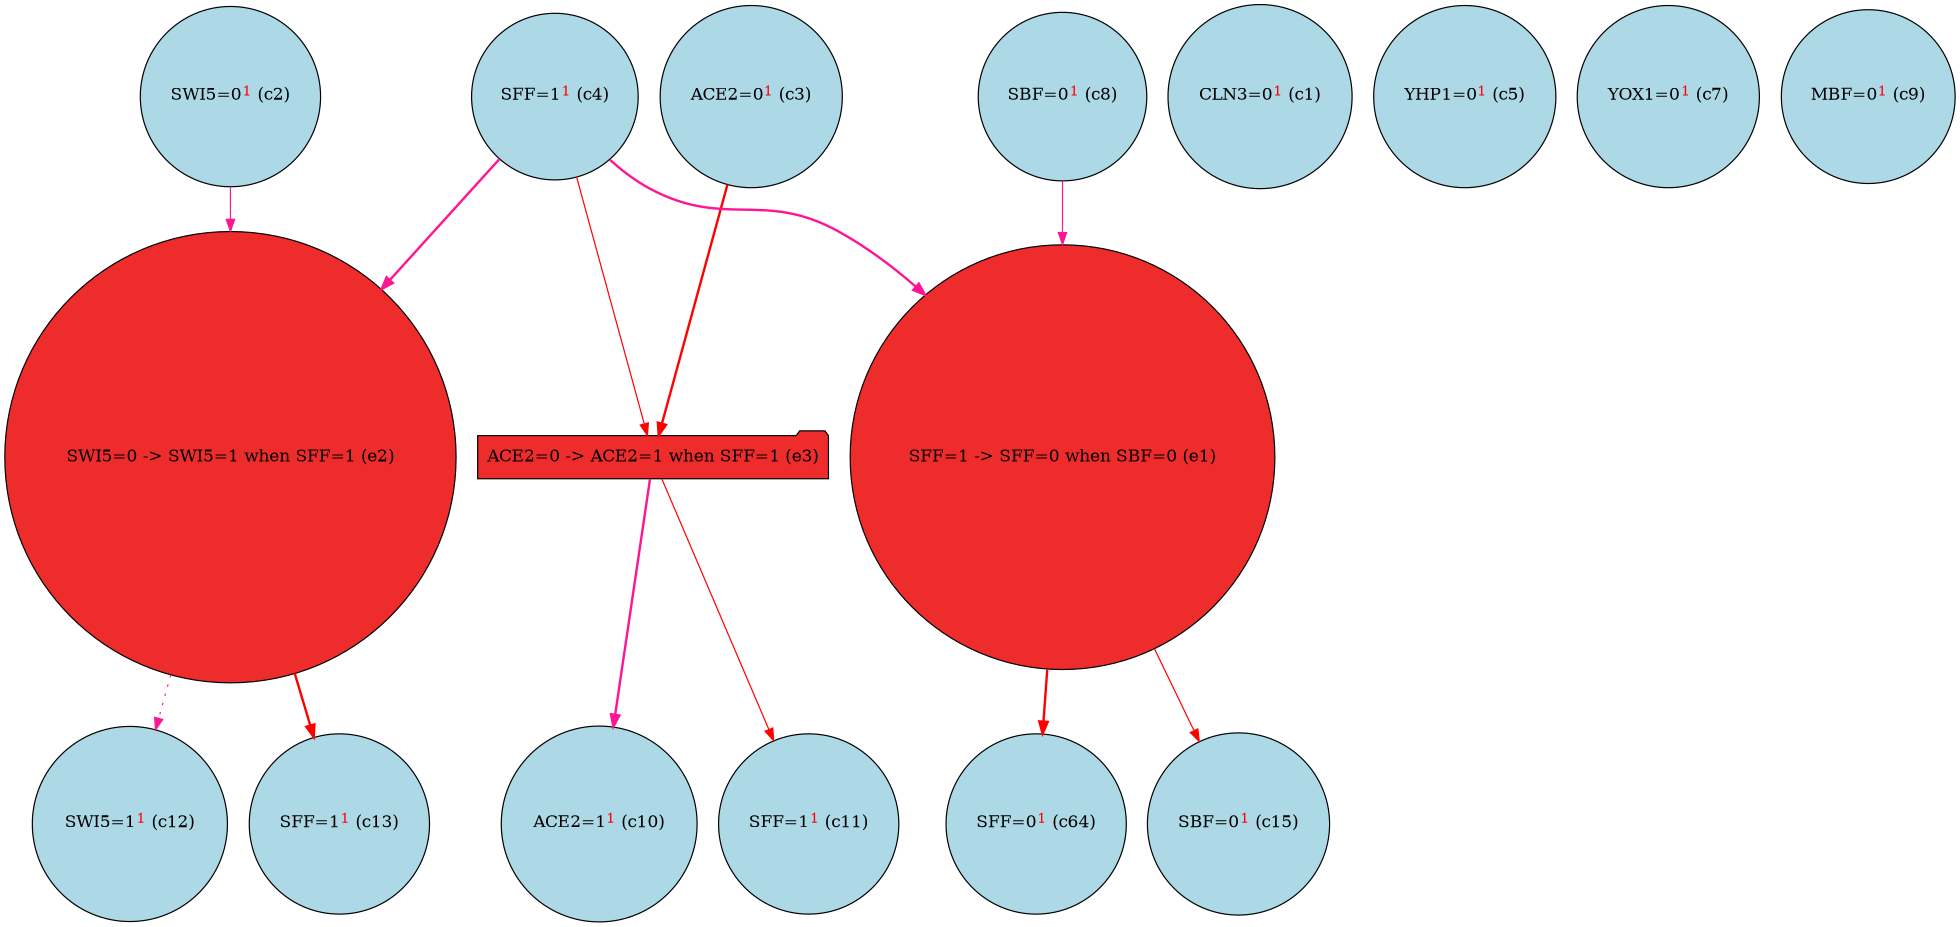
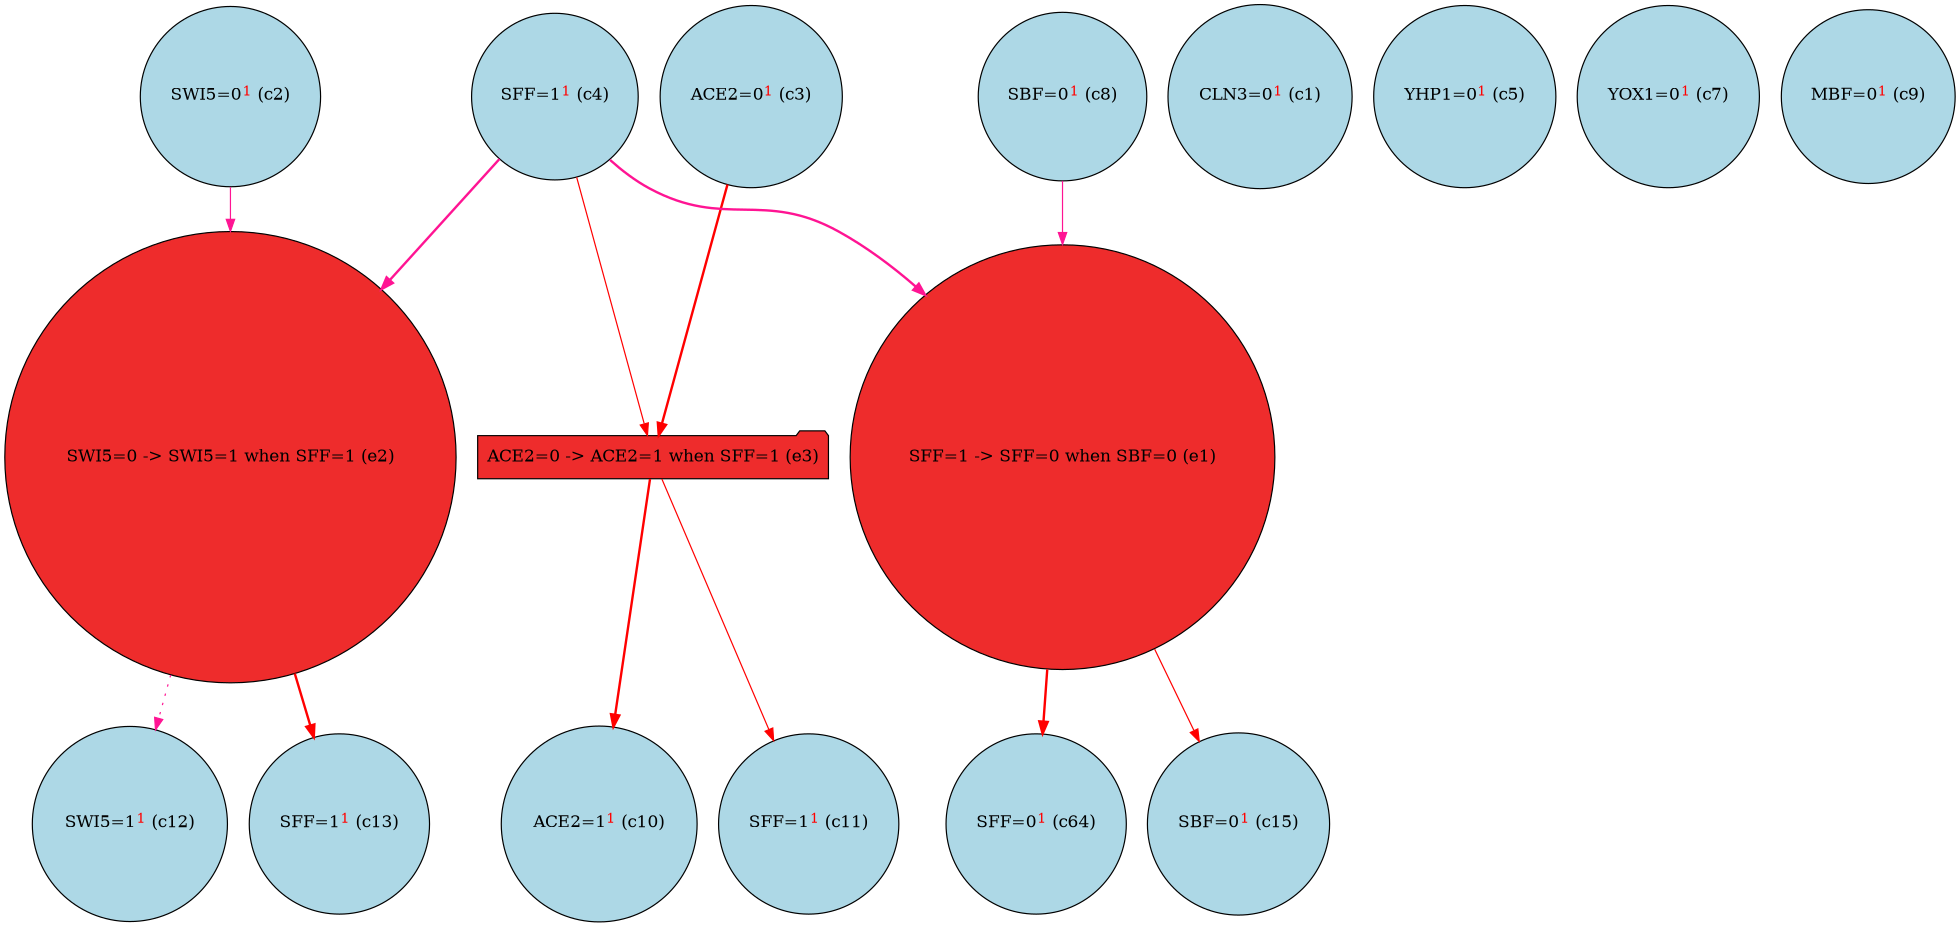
(633, 597) -> (633, 597)
